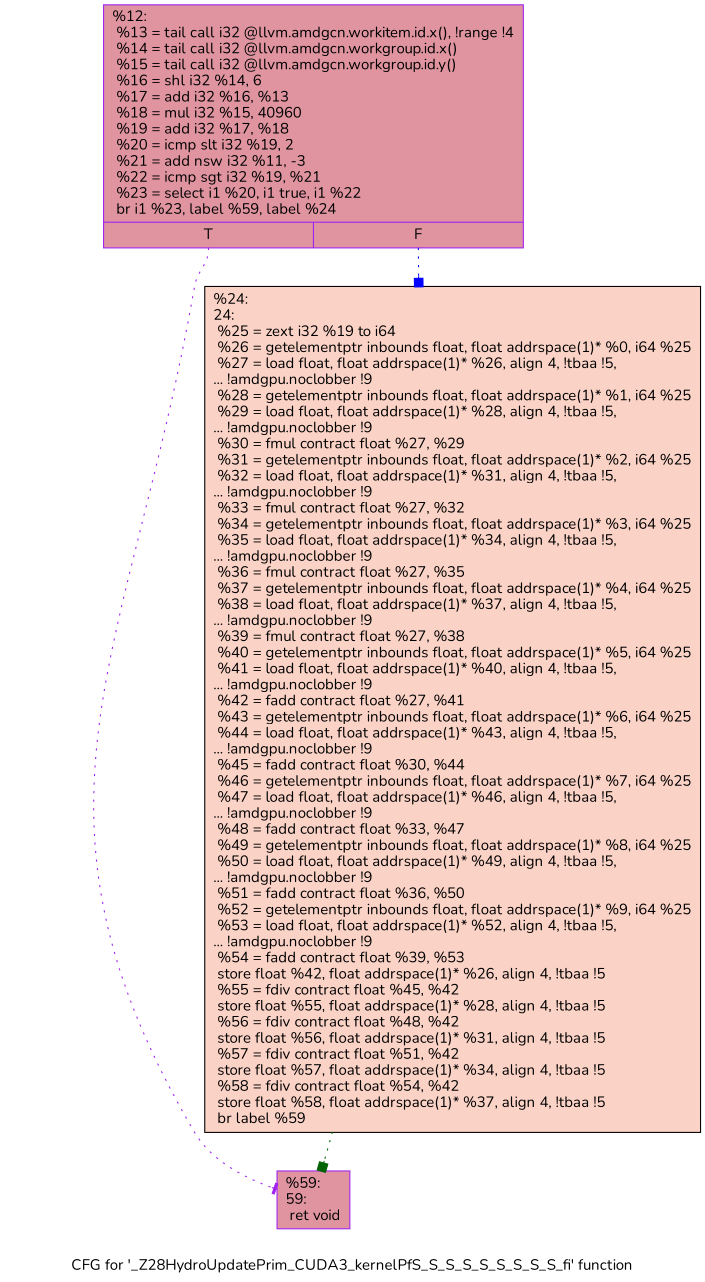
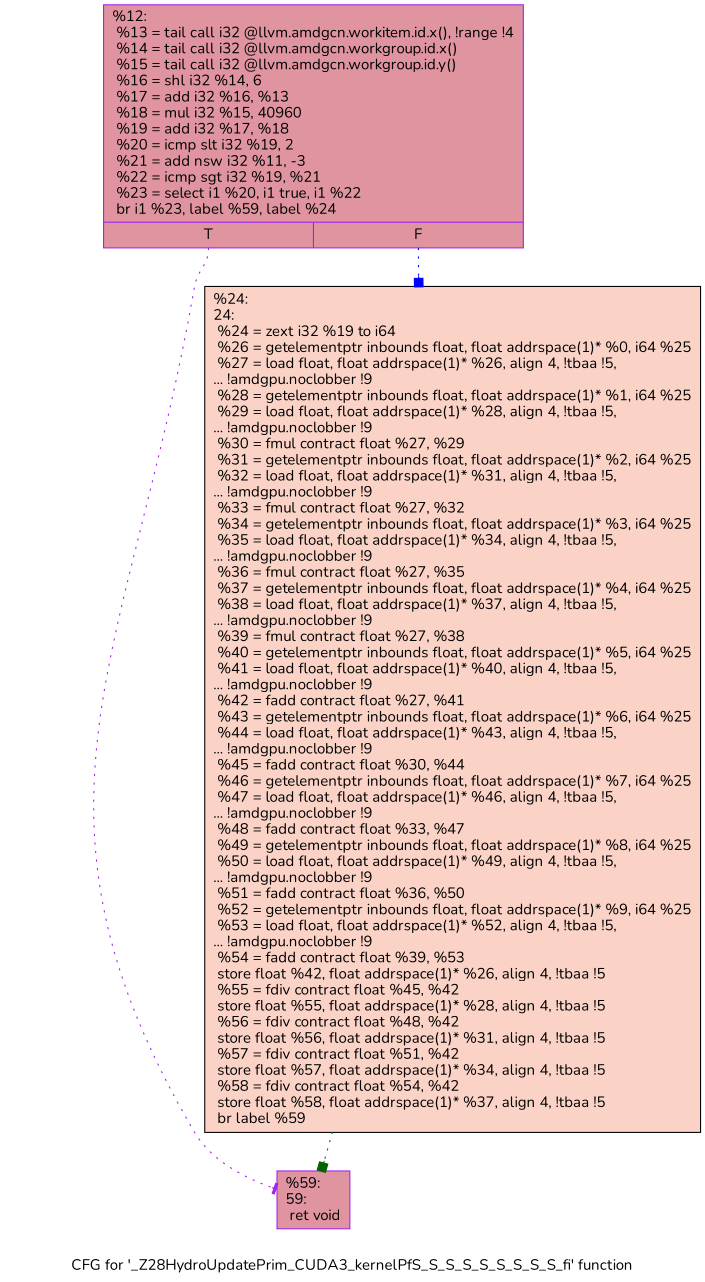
(305, 331) -> (305, 331)
